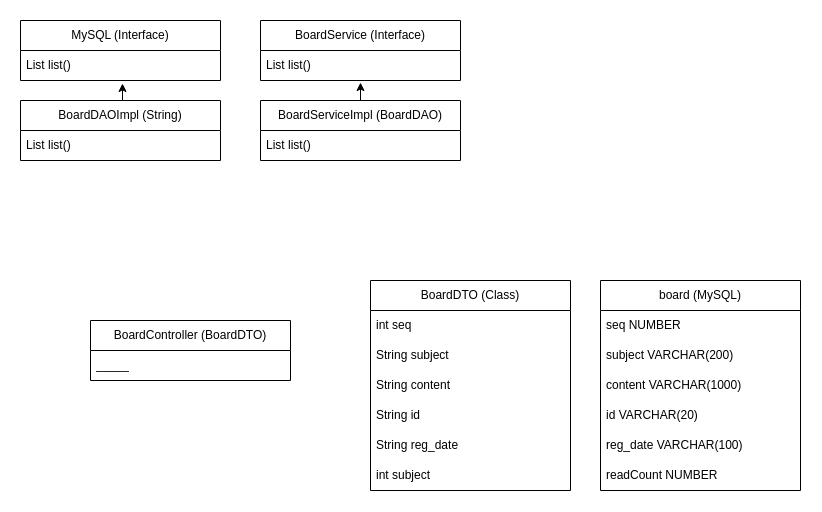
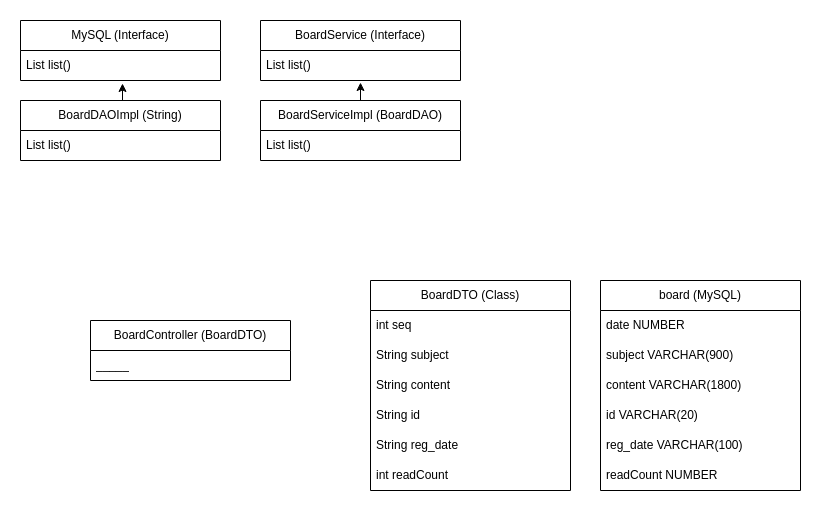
(639, 326) -> (642, 326)
(672, 356) -> (672, 356)
(676, 386) -> (676, 386)
(410, 476) -> (417, 476)
